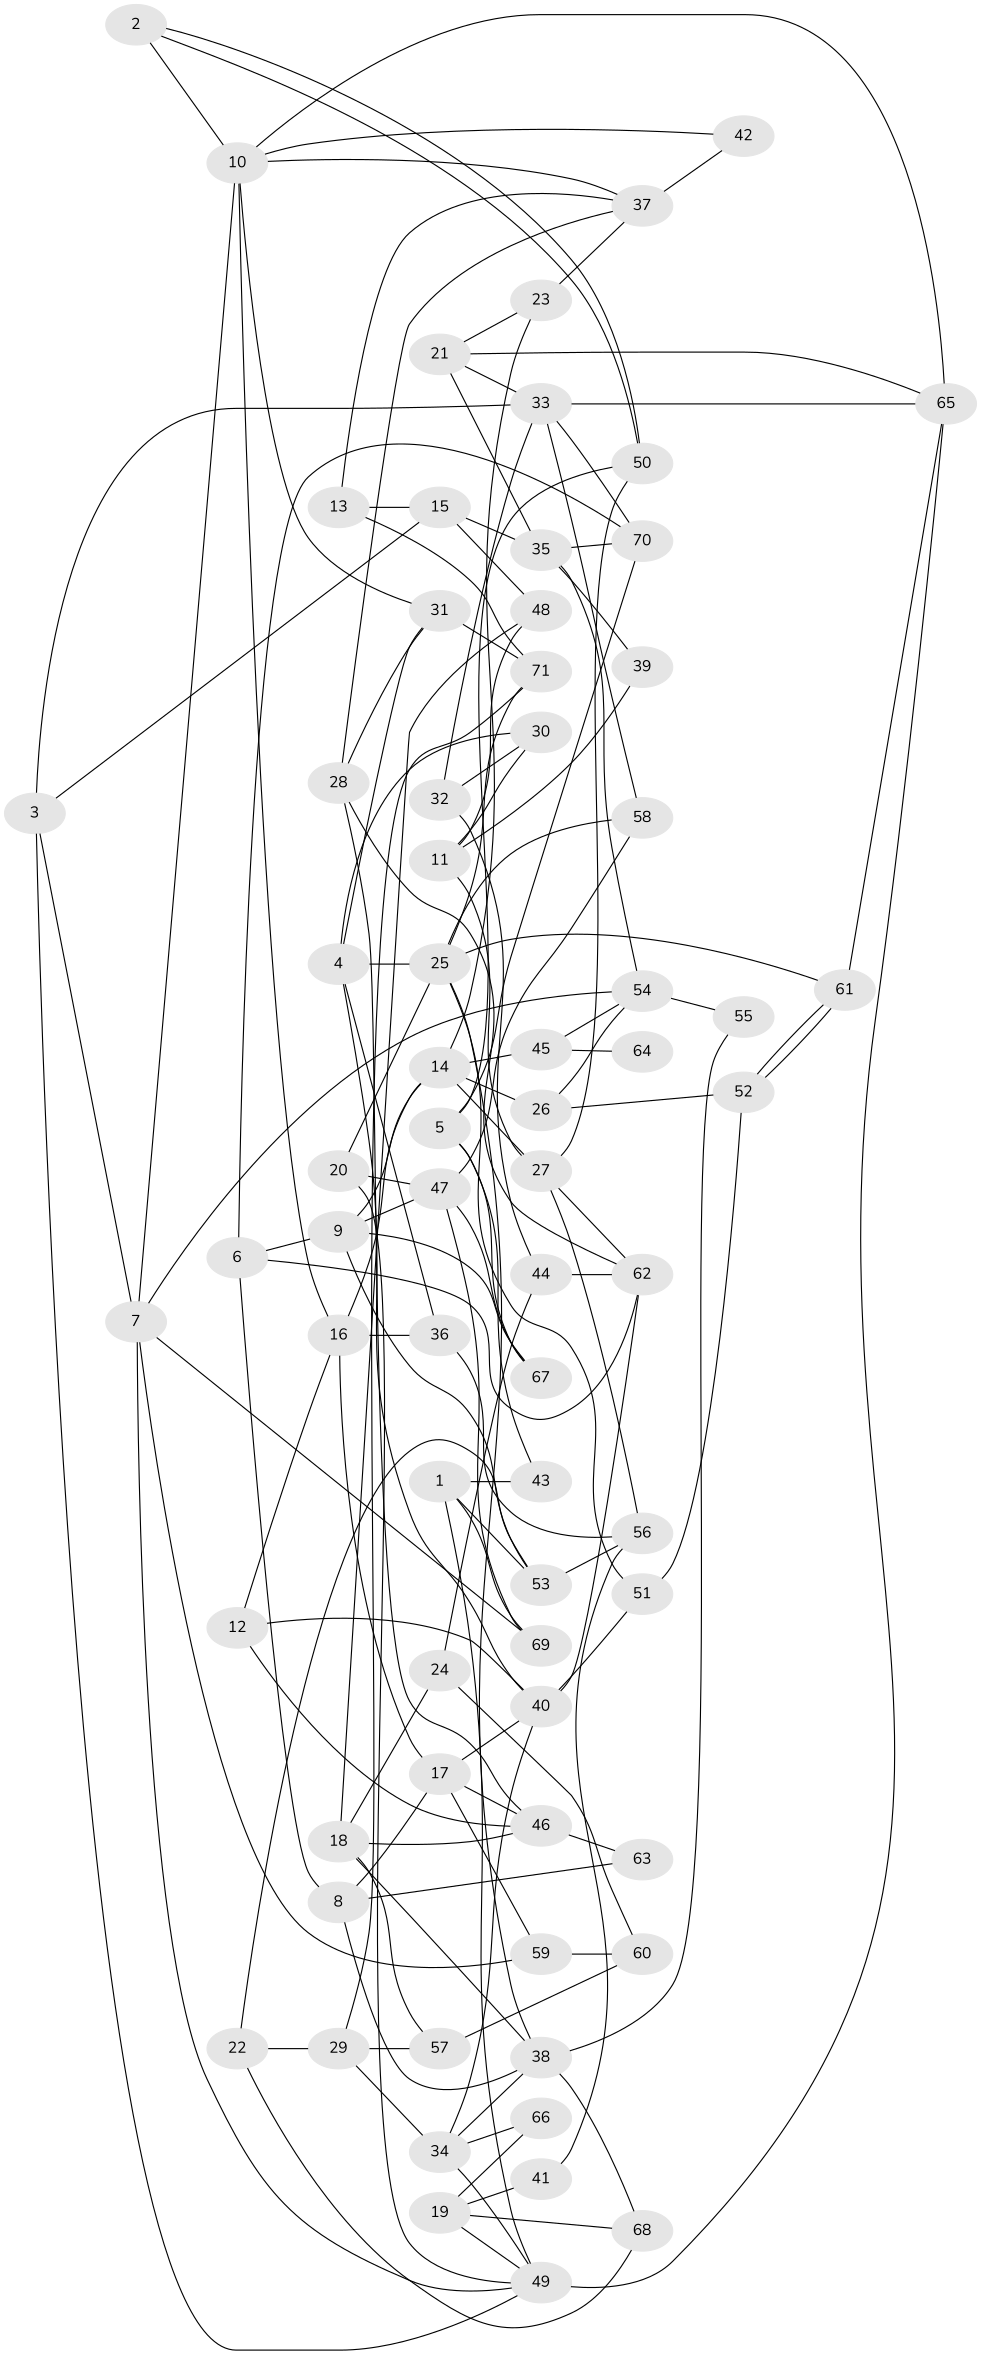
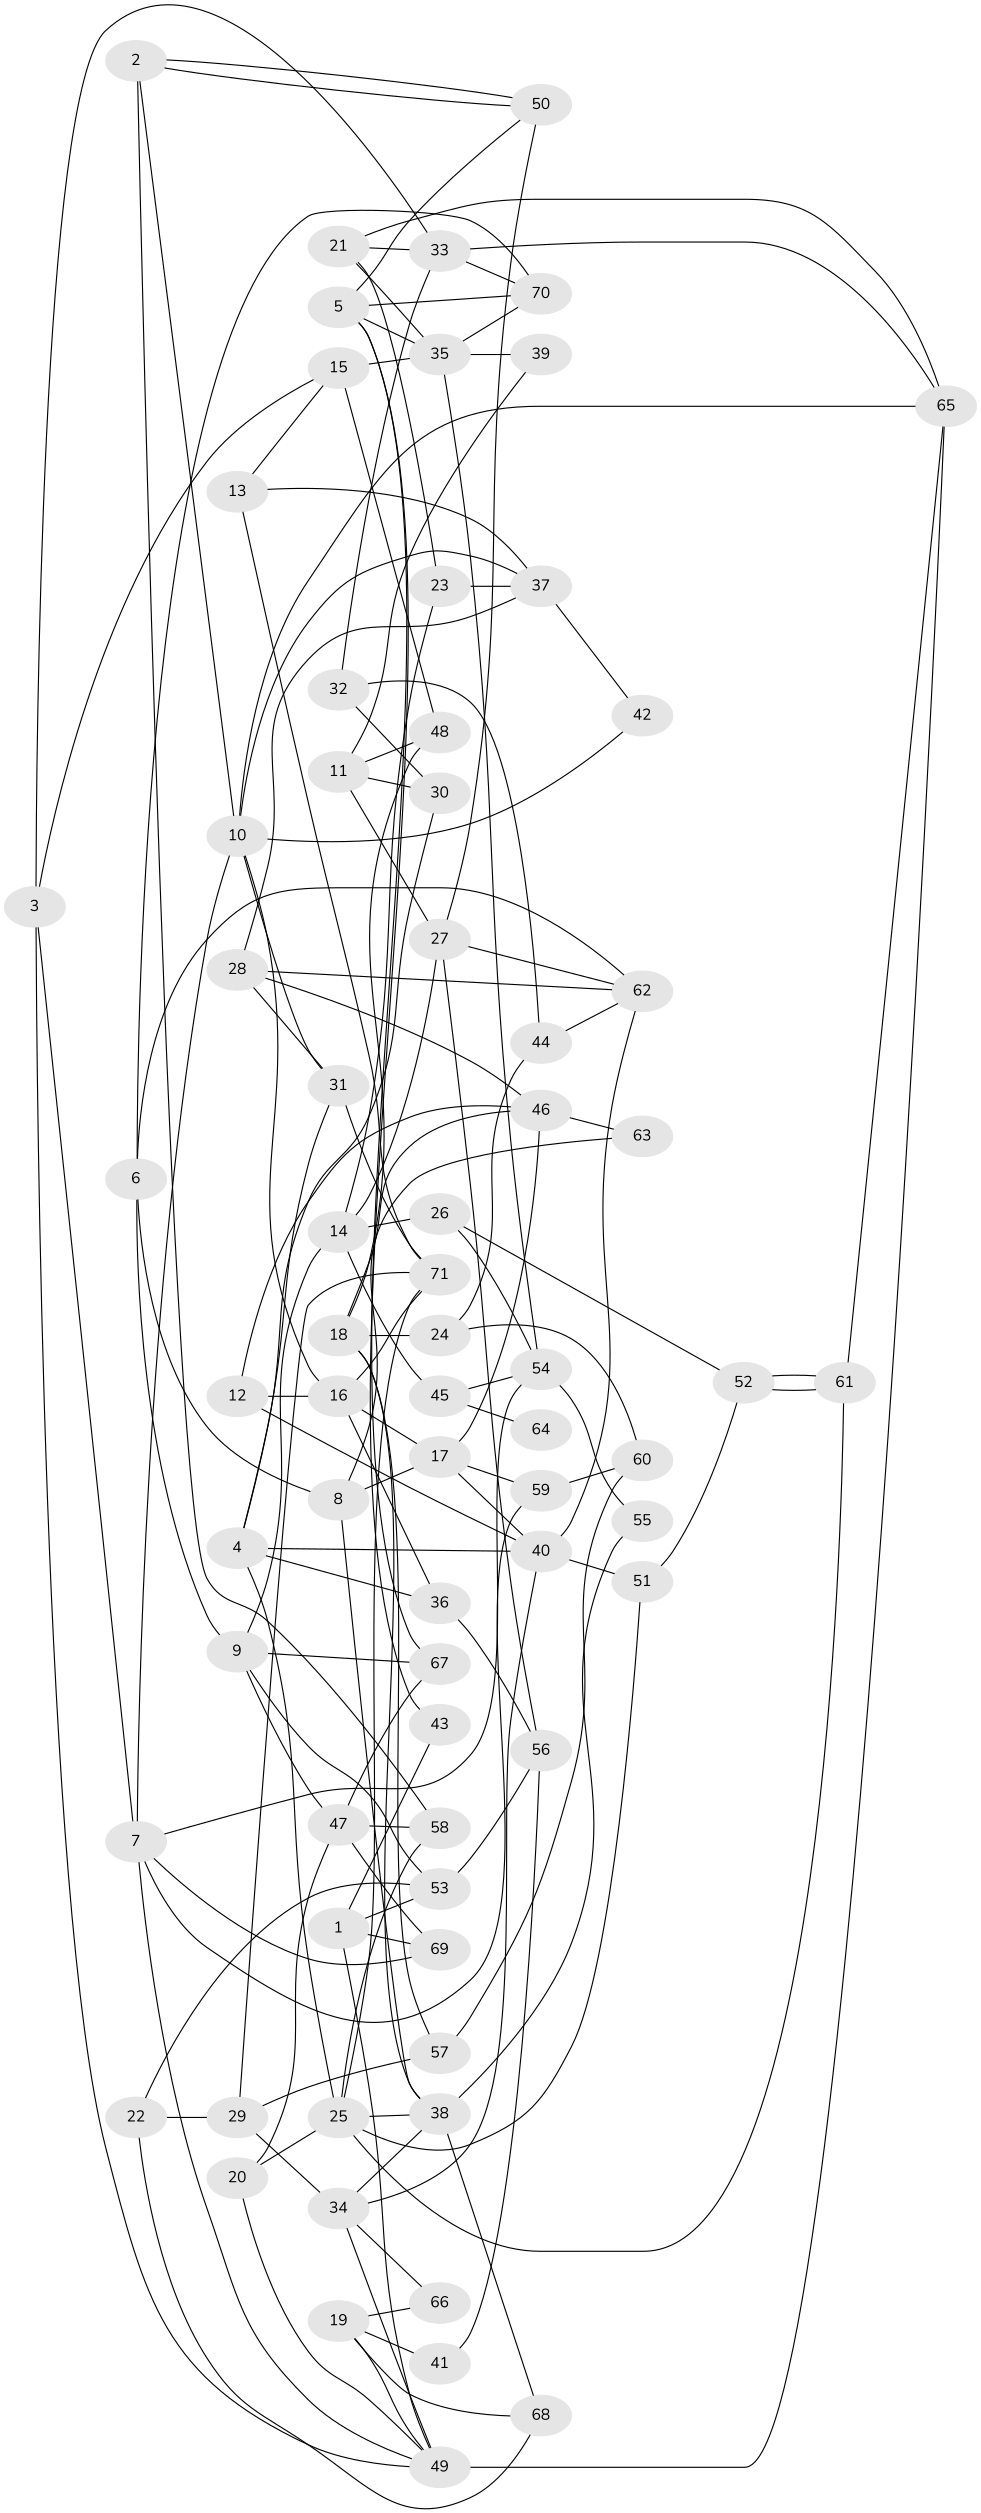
none -> (397, 335)
(586, 583) -> (164, 992)
(382, 1198) -> (385, 1343)
